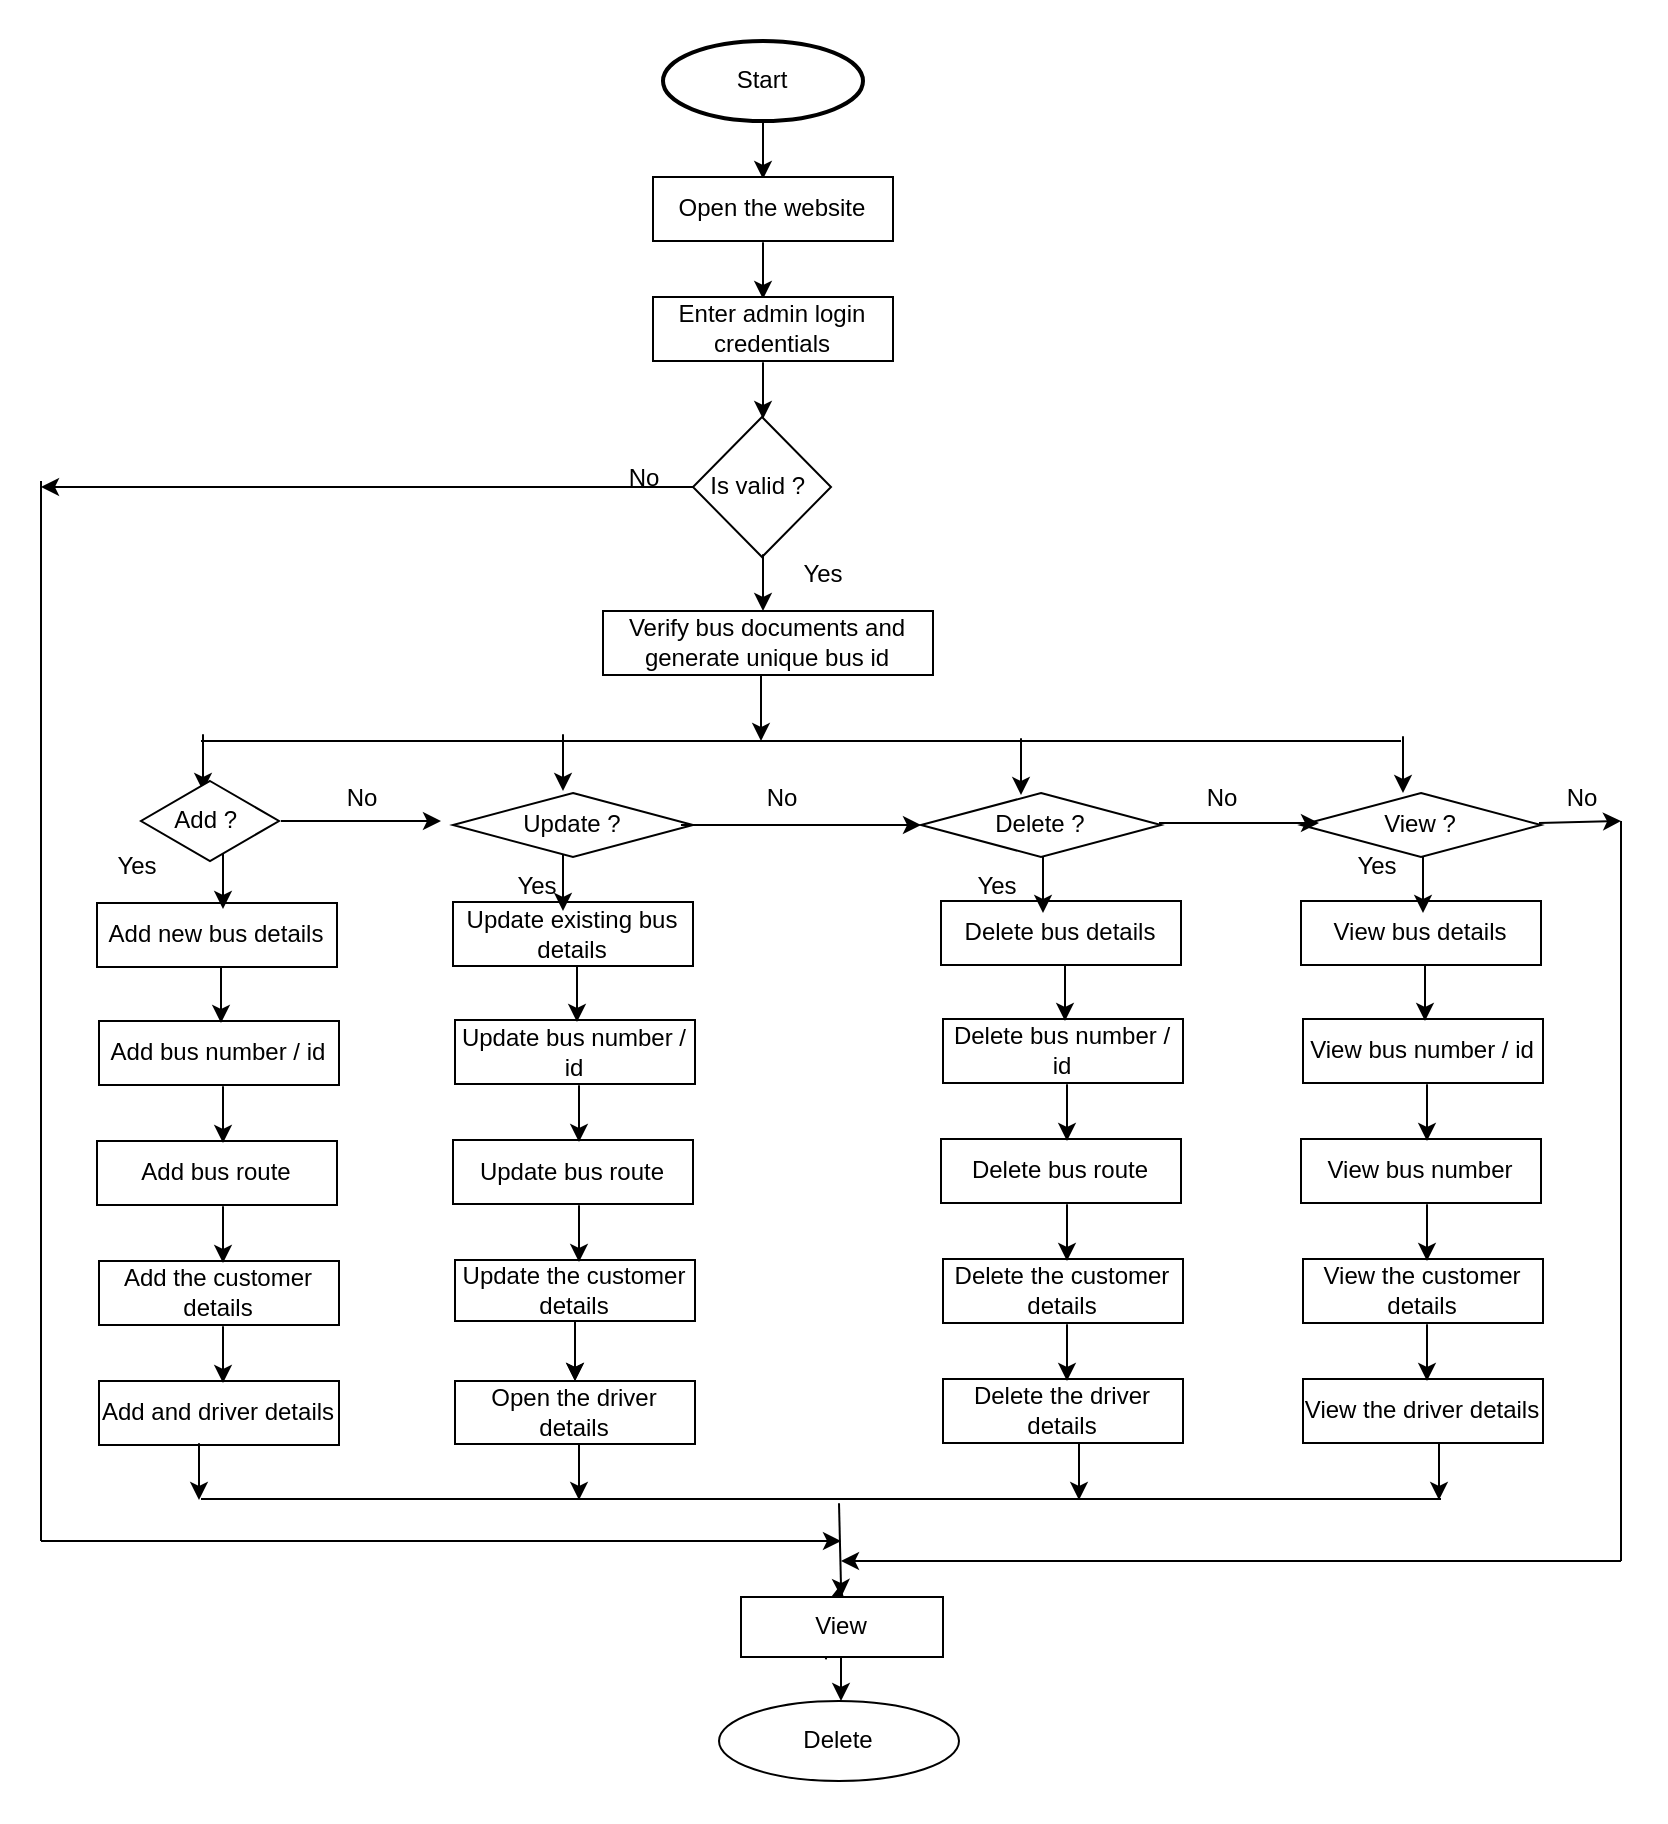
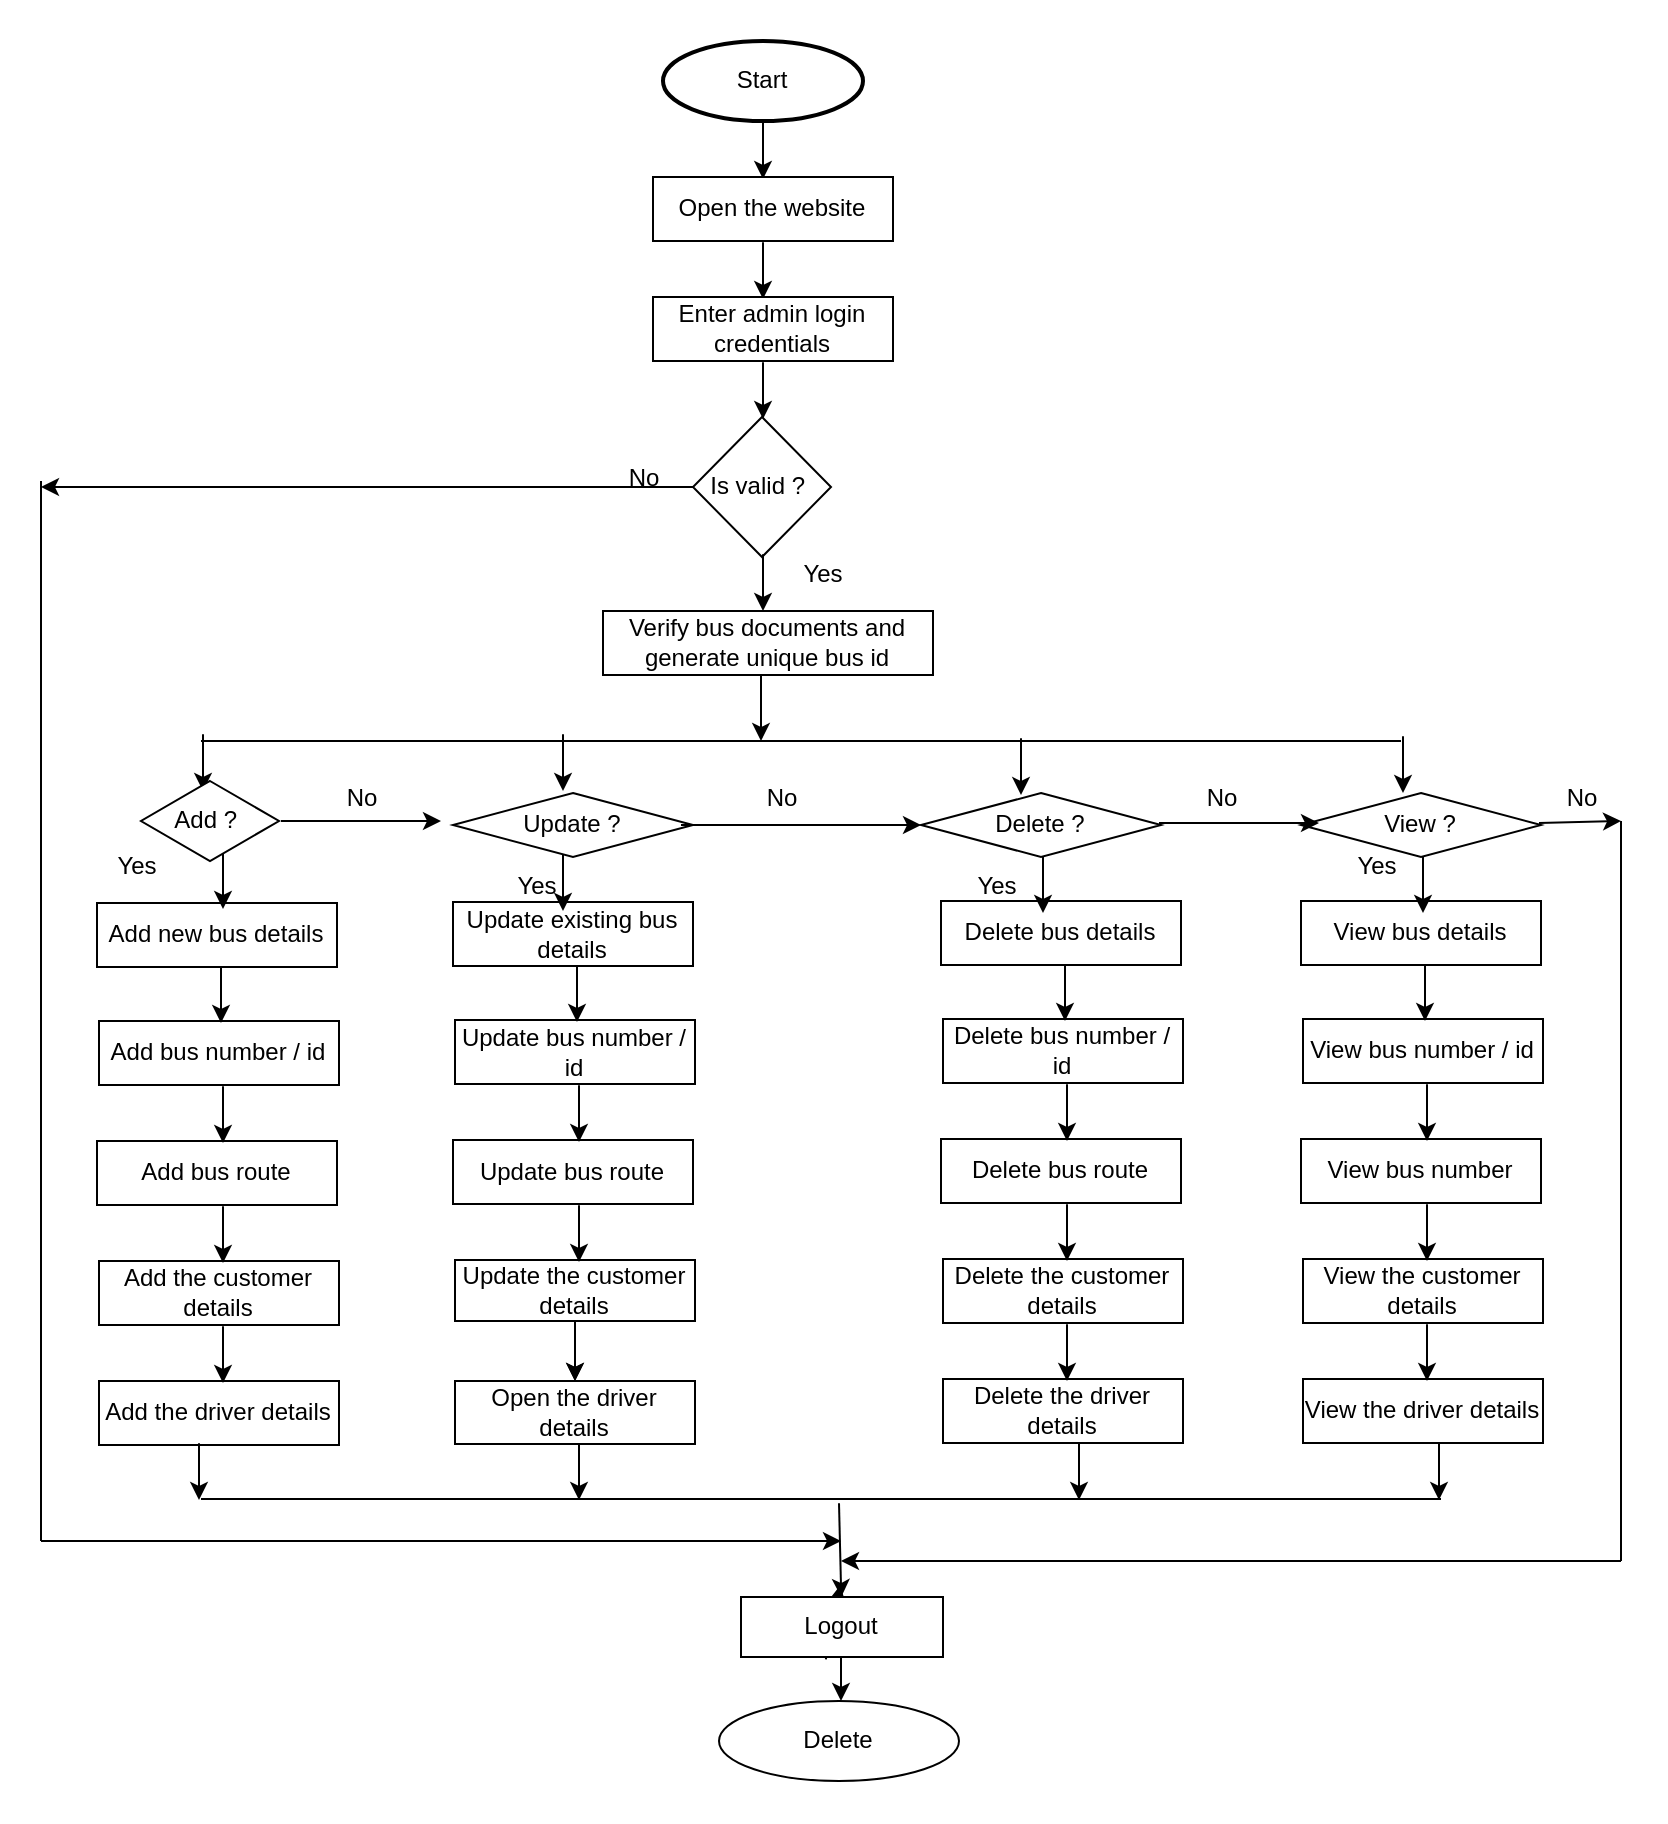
(219, 1413) -> (219, 1413)
(842, 1627) -> (842, 1627)
